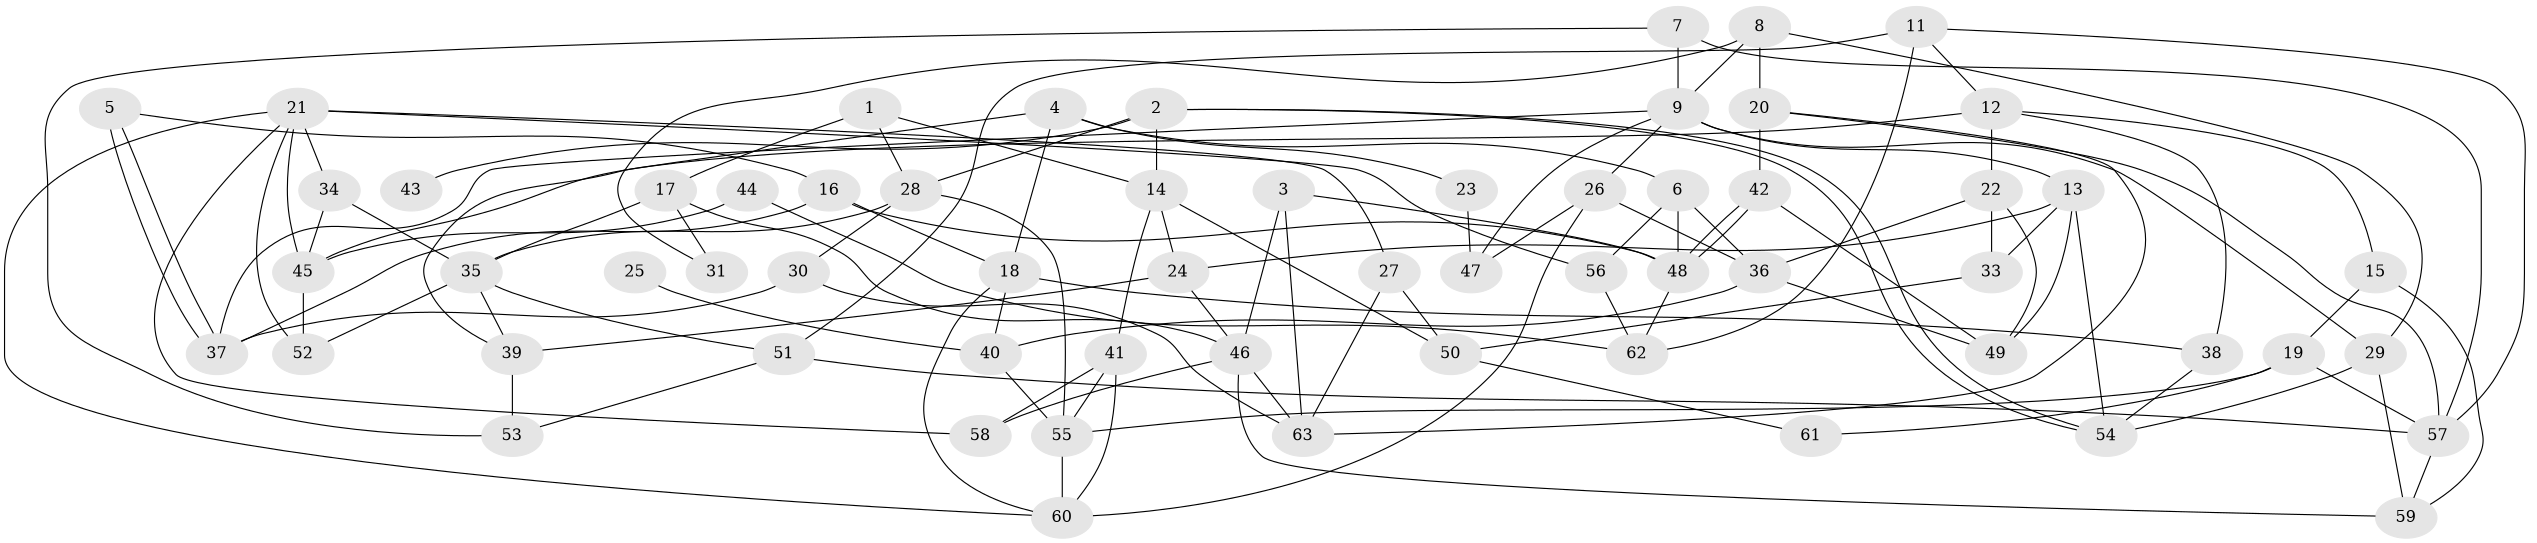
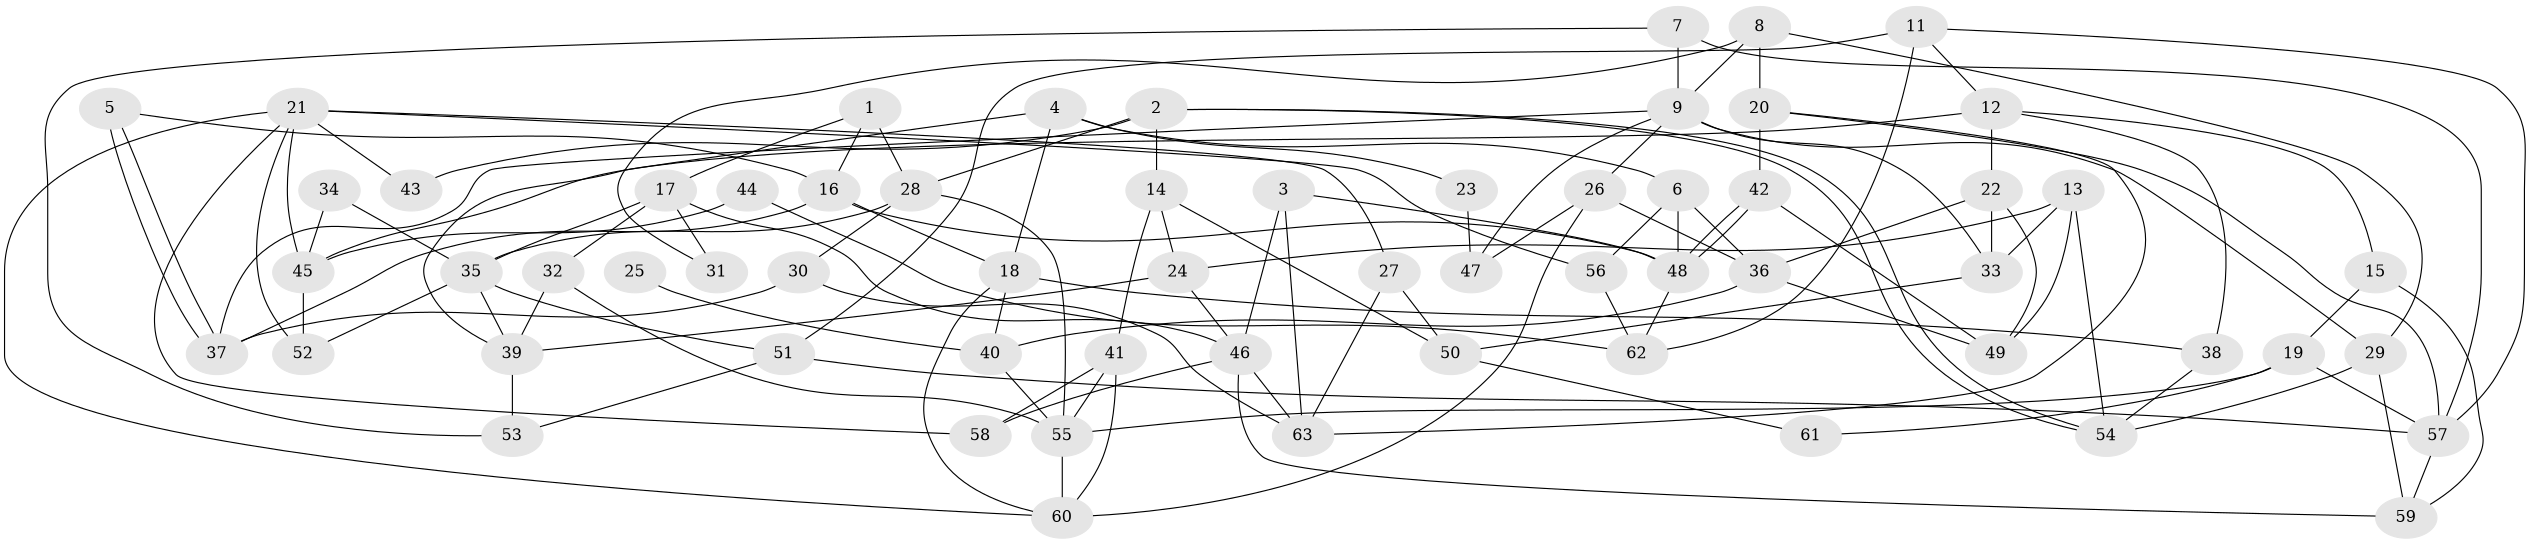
(314, 150) -> (354, 150)
(1929, 151) -> (1867, 154)
(1054, 161) -> (846, 157)
none -> (553, 272)
